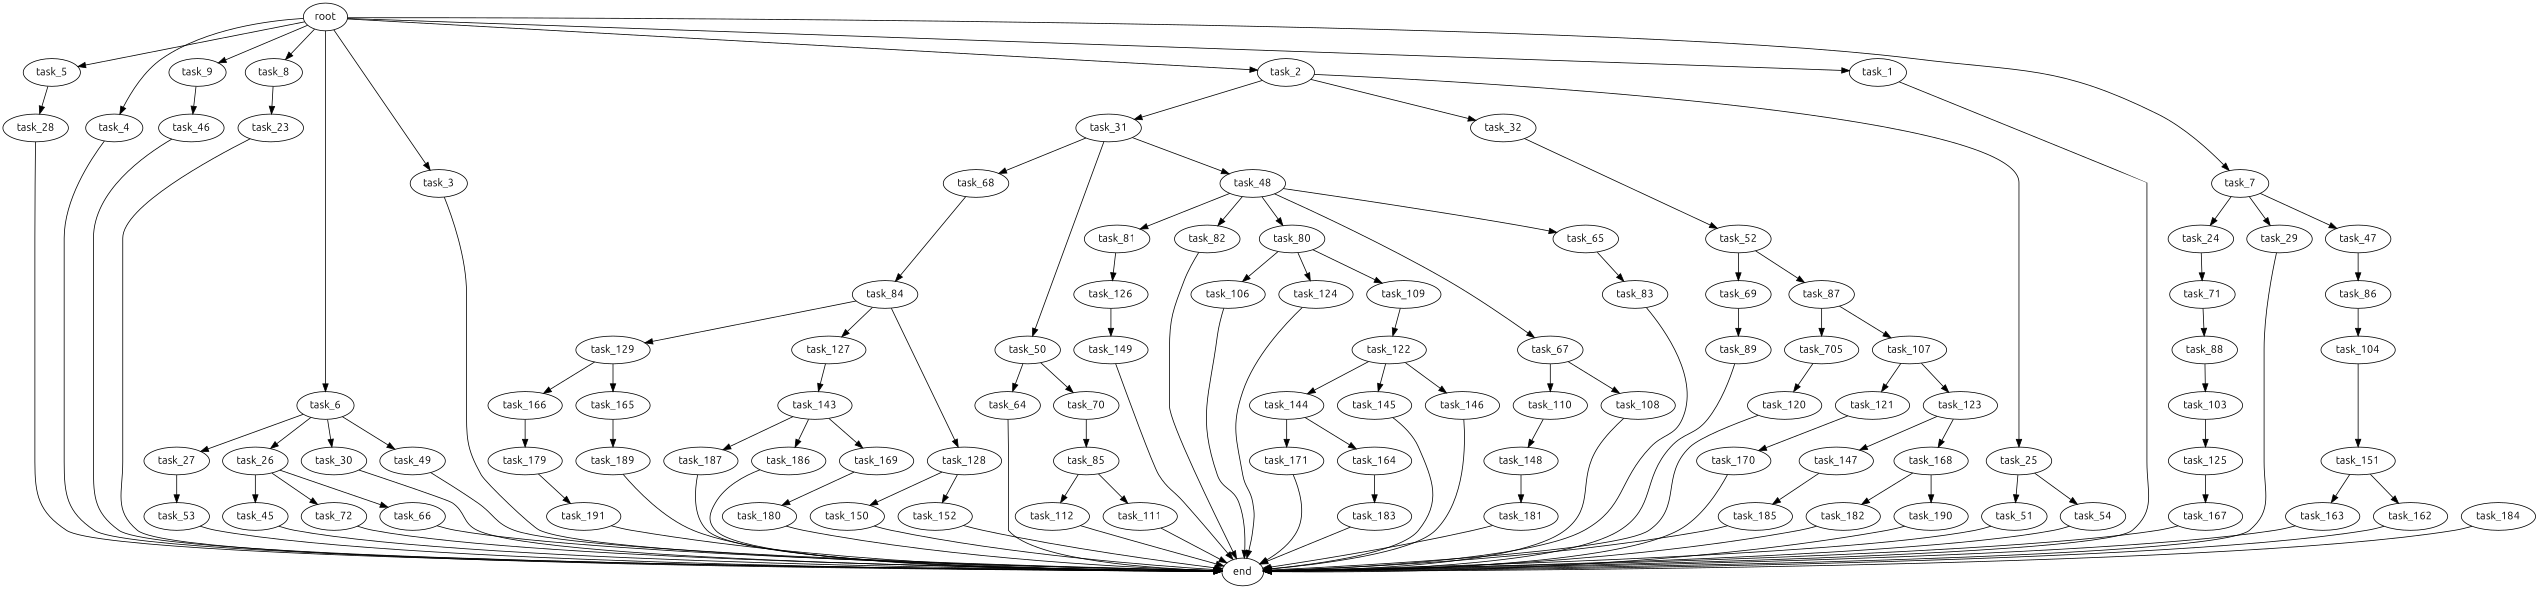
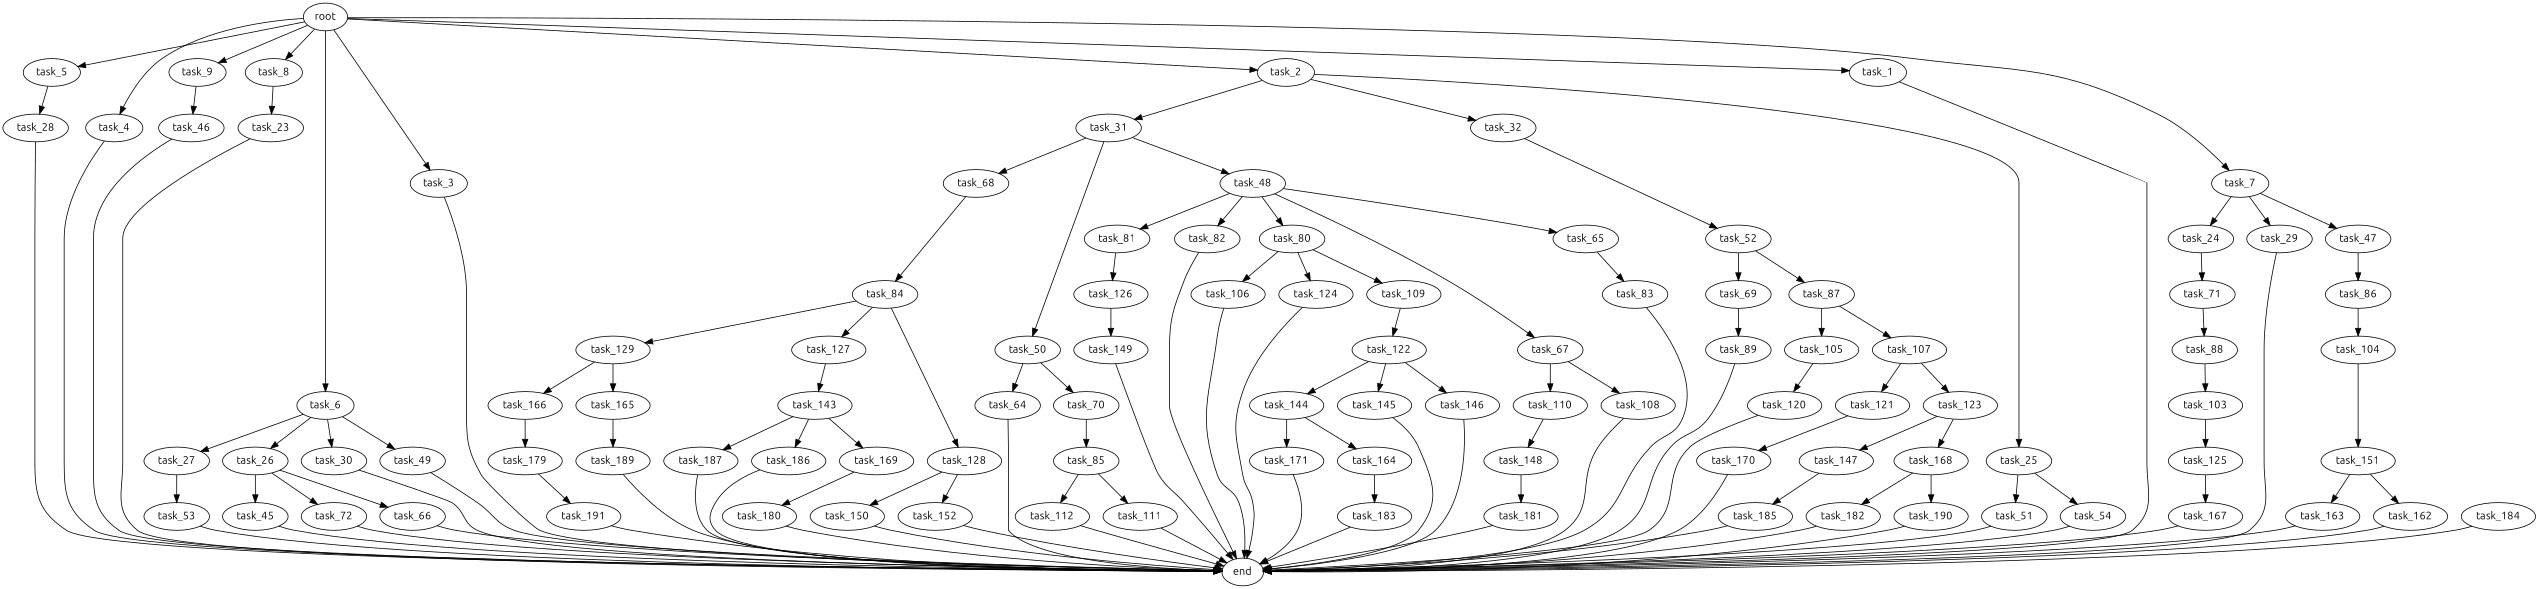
(1822, 350) -> (1822, 350)
